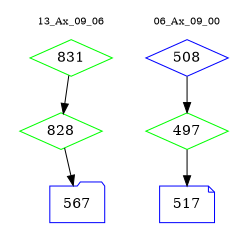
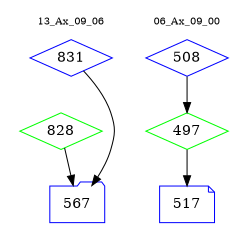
(71, 58) -> (71, 58)
(67, 90) -> (113, 121)
